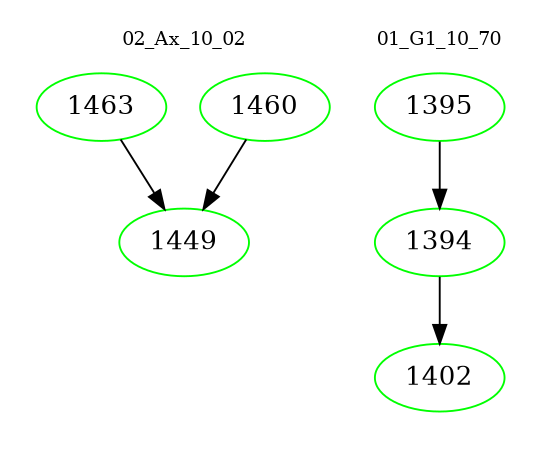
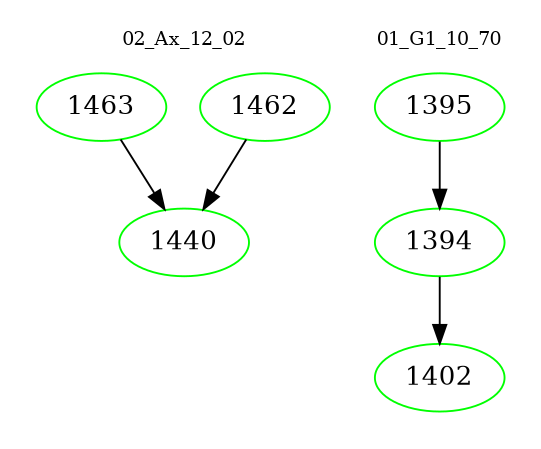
(184, 40) -> (184, 40)
(265, 107) -> (265, 107)
(184, 242) -> (184, 242)
